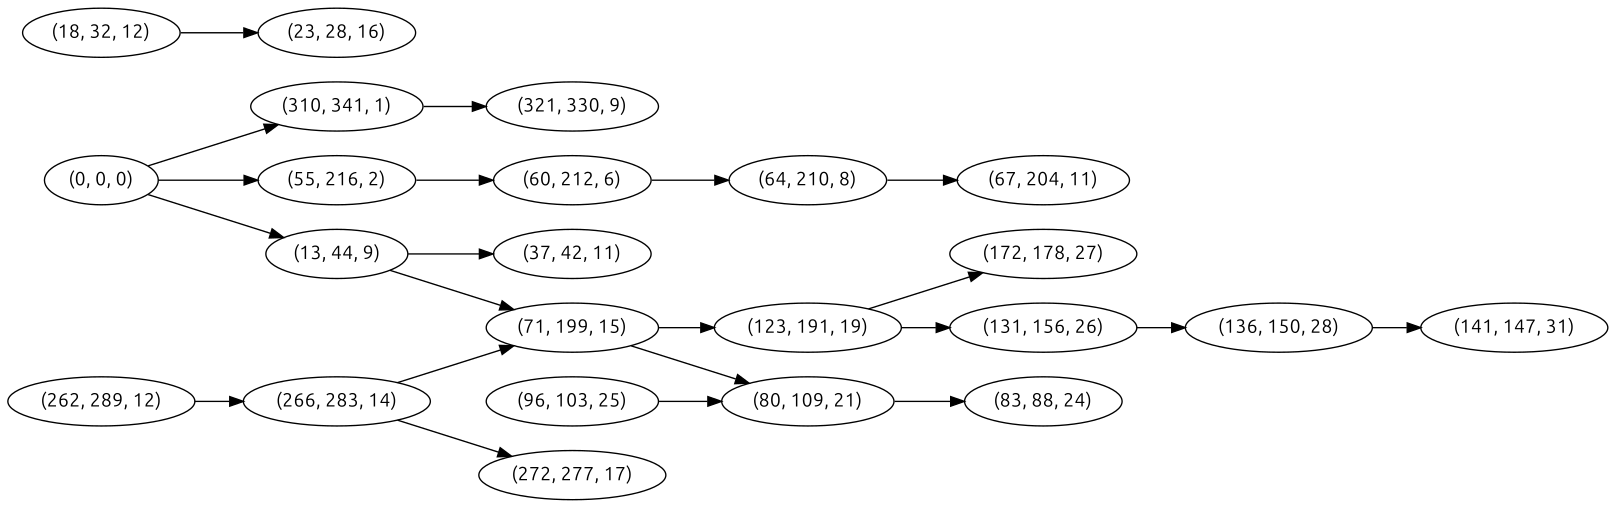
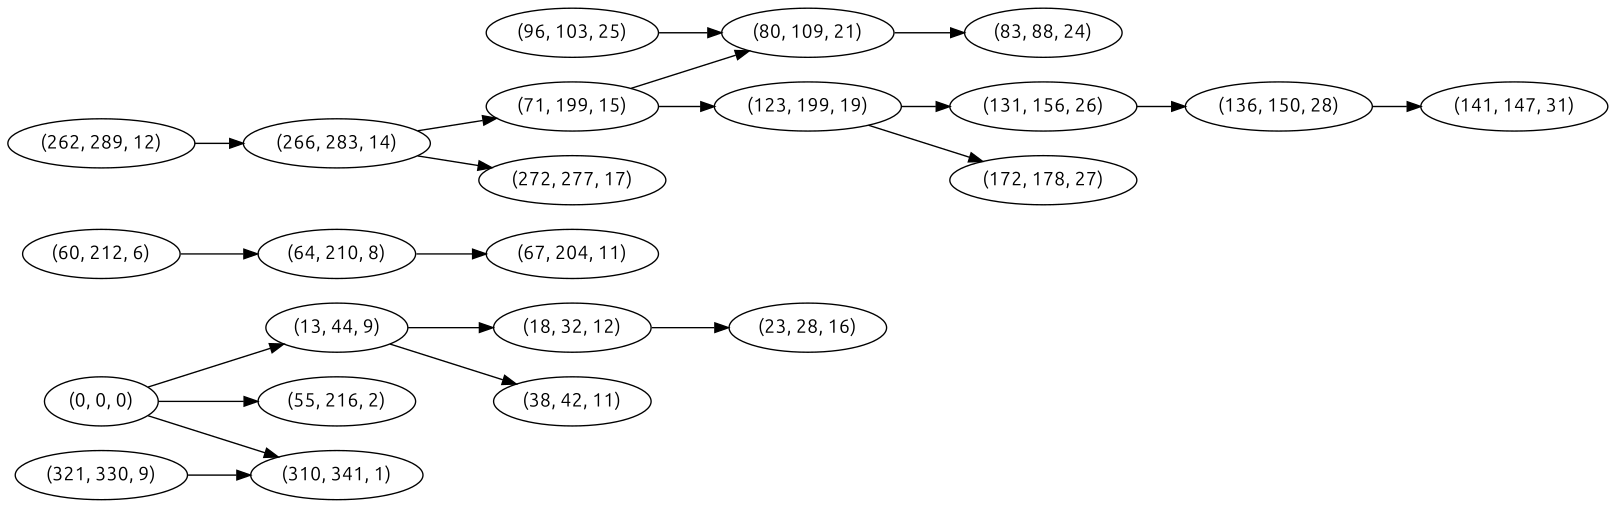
(448, 106) -> (212, 475)
(448, 180) -> none
(572, 254) -> (572, 401)
(445, 288) -> (444, 328)
(808, 328) -> (808, 106)
